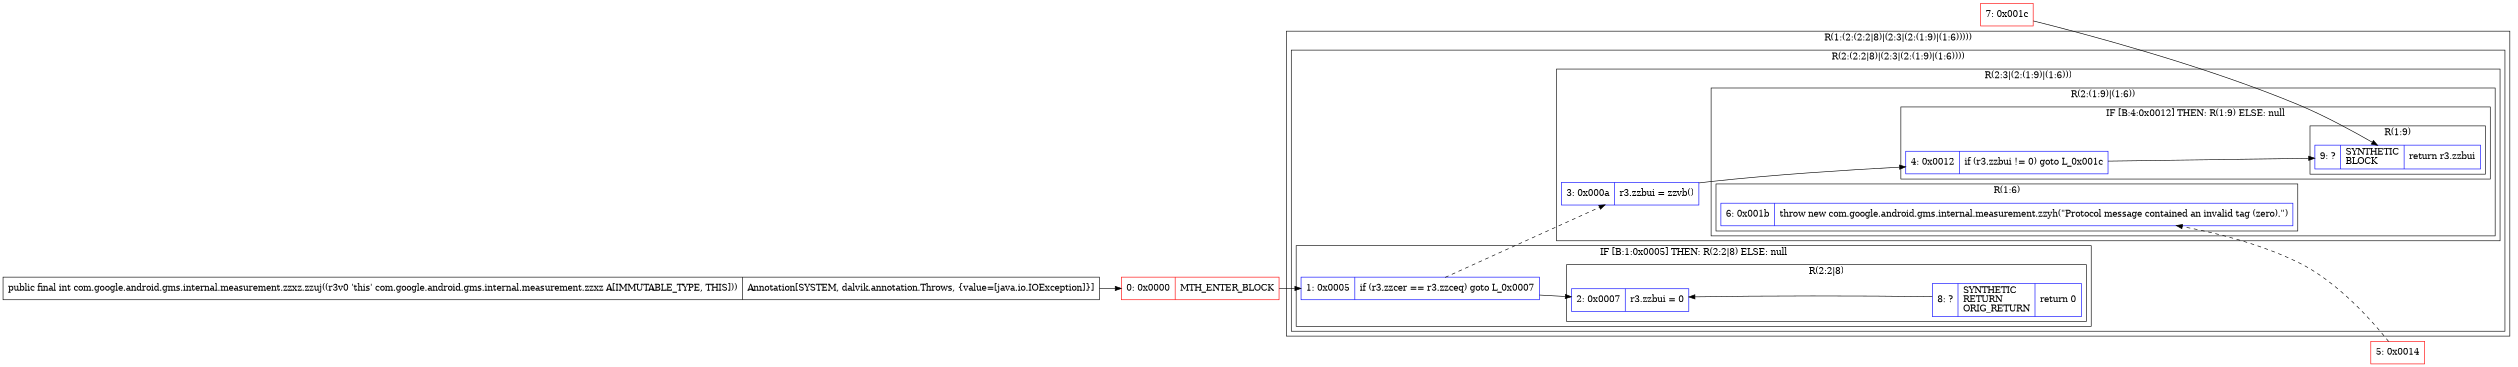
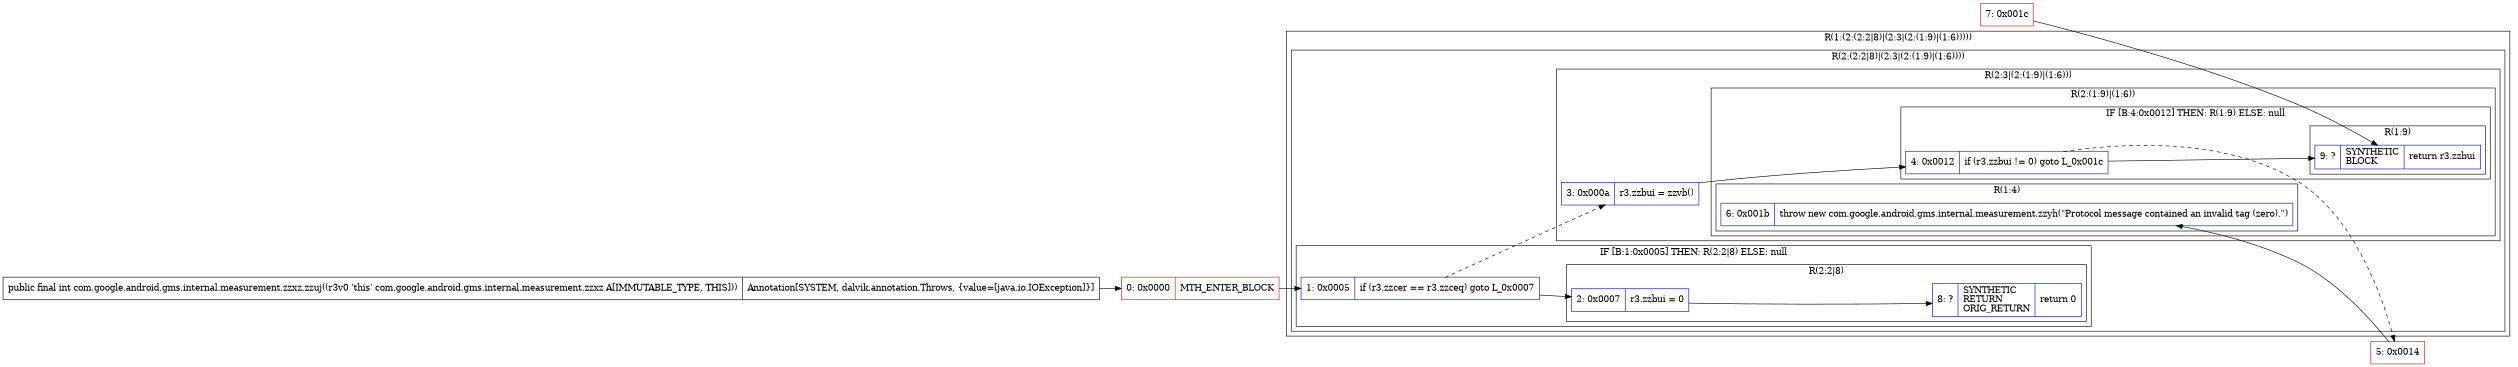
none -> (2273, 169)
(2007, 191) -> (2007, 191)
(2298, 262) -> (2298, 262)
(1814, 296) -> (1807, 304)
